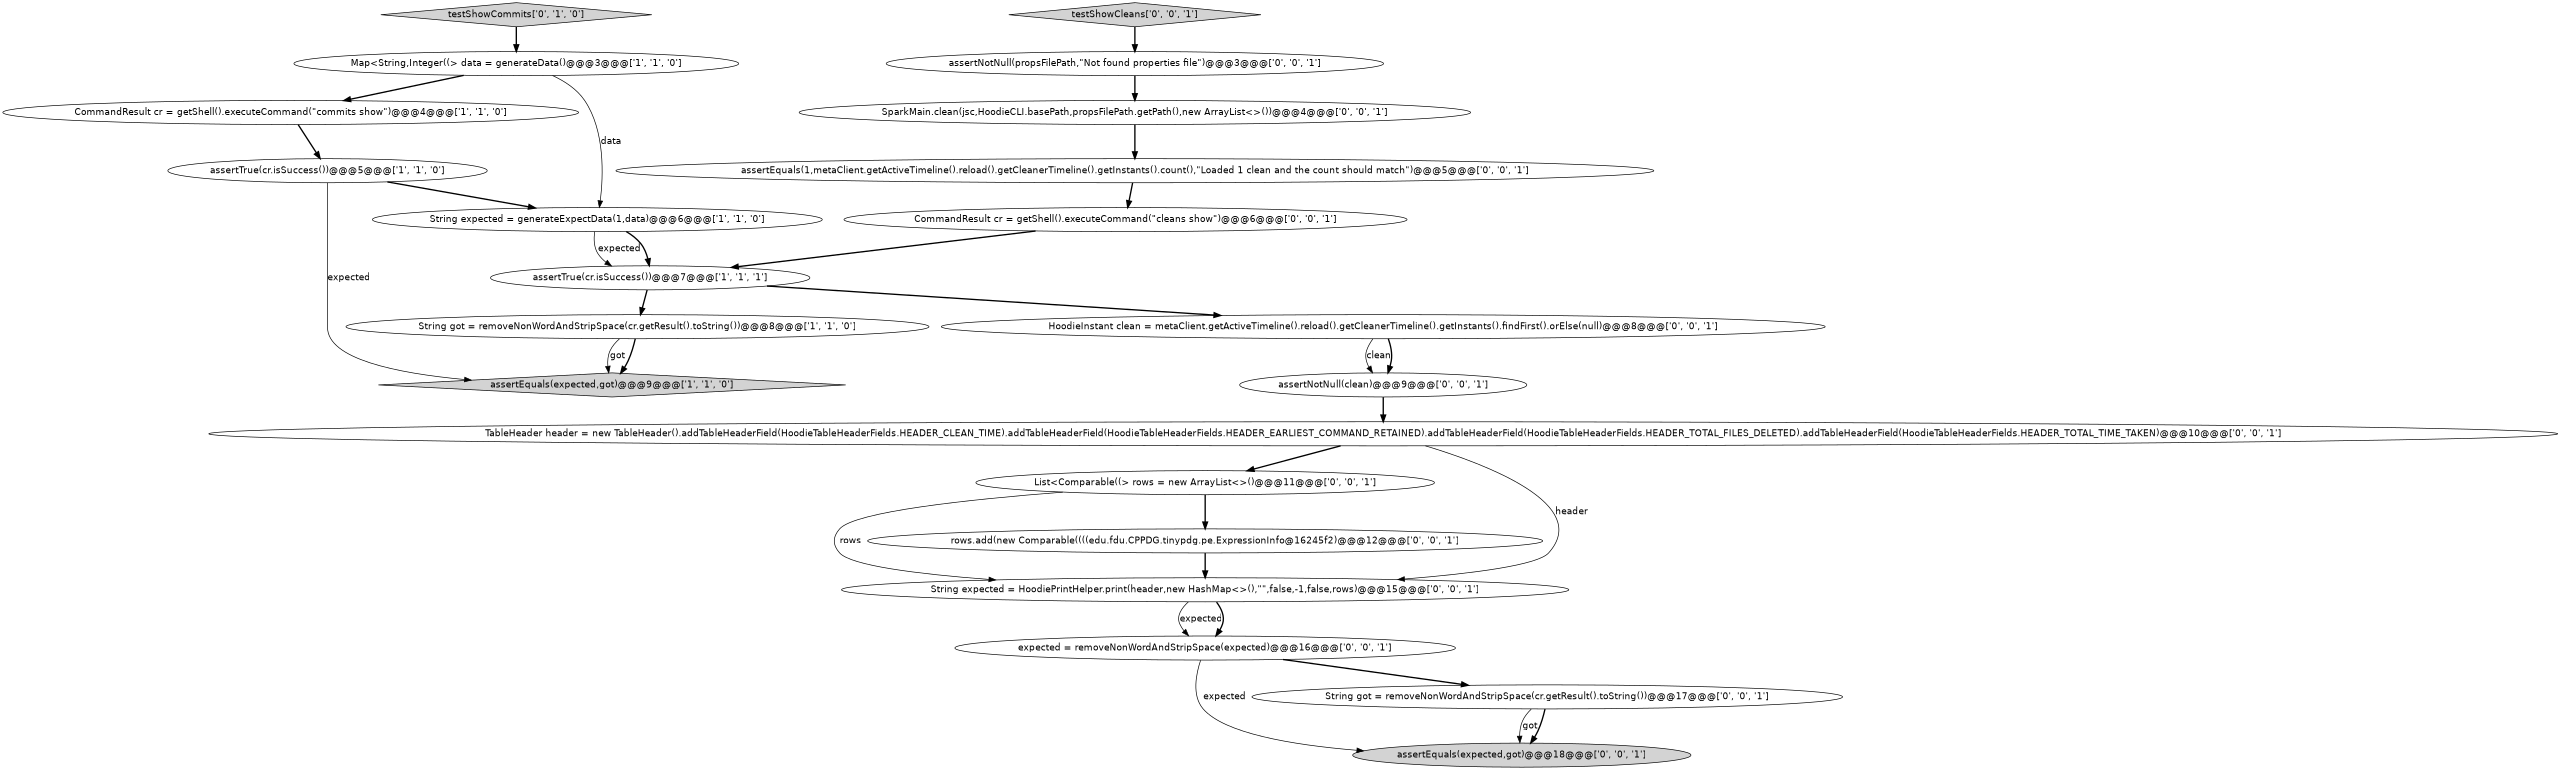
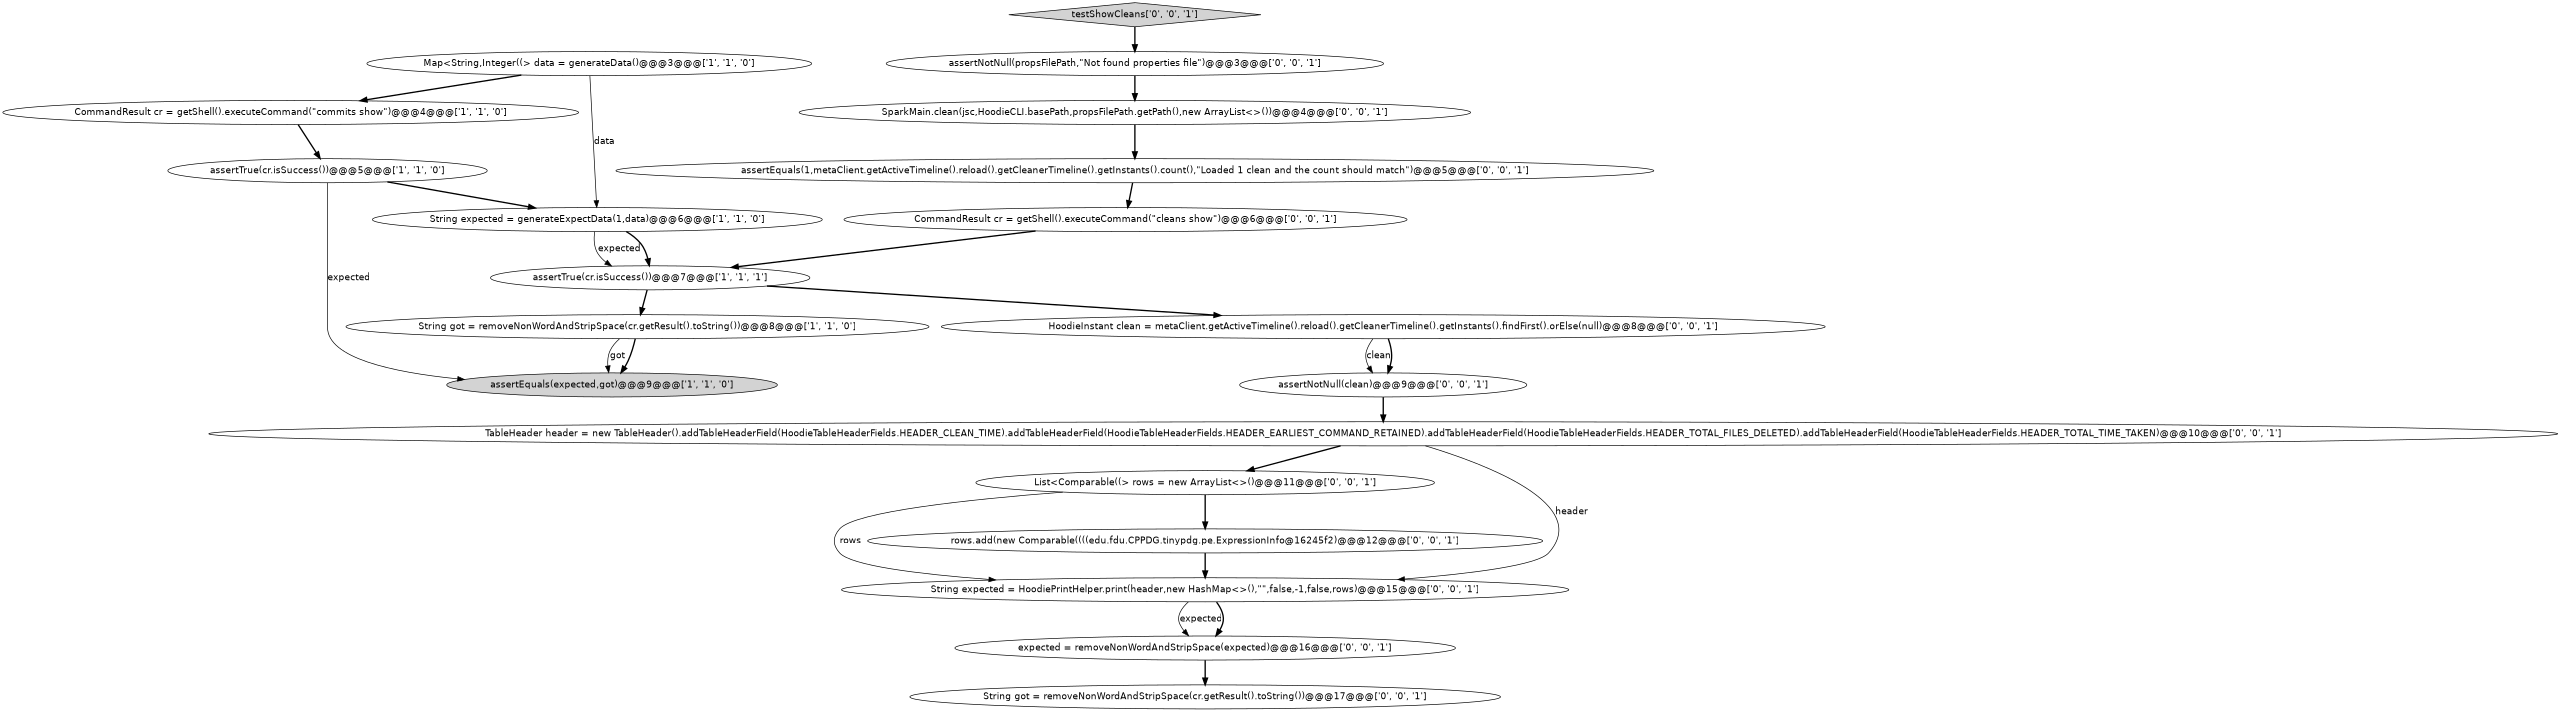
(516, 15) -> none
(612, 385) -> (612, 385)
(1522, 755) -> none
